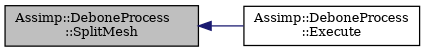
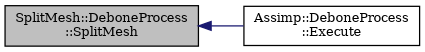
(102, 26) -> (102, 26)
